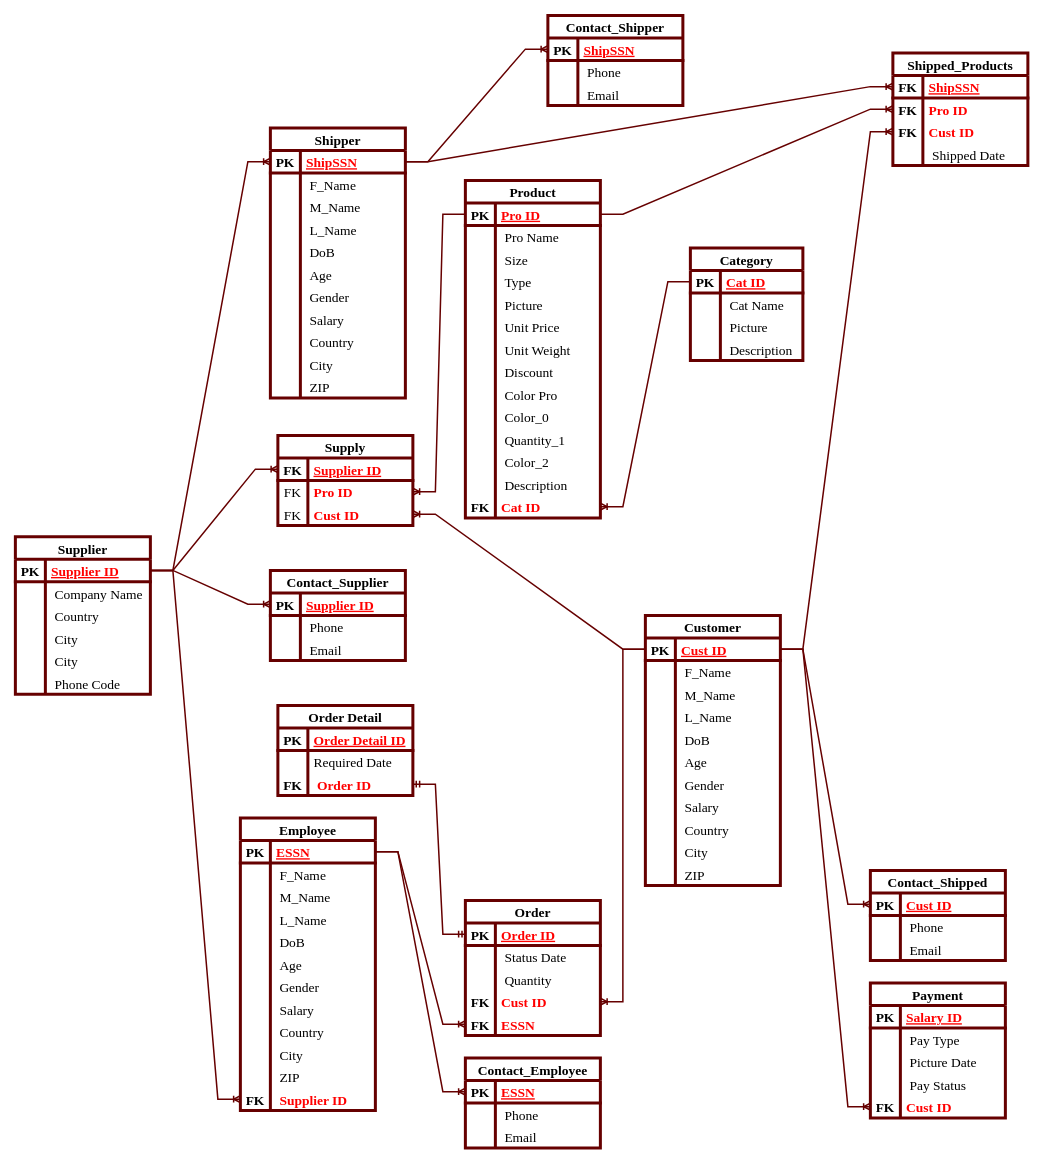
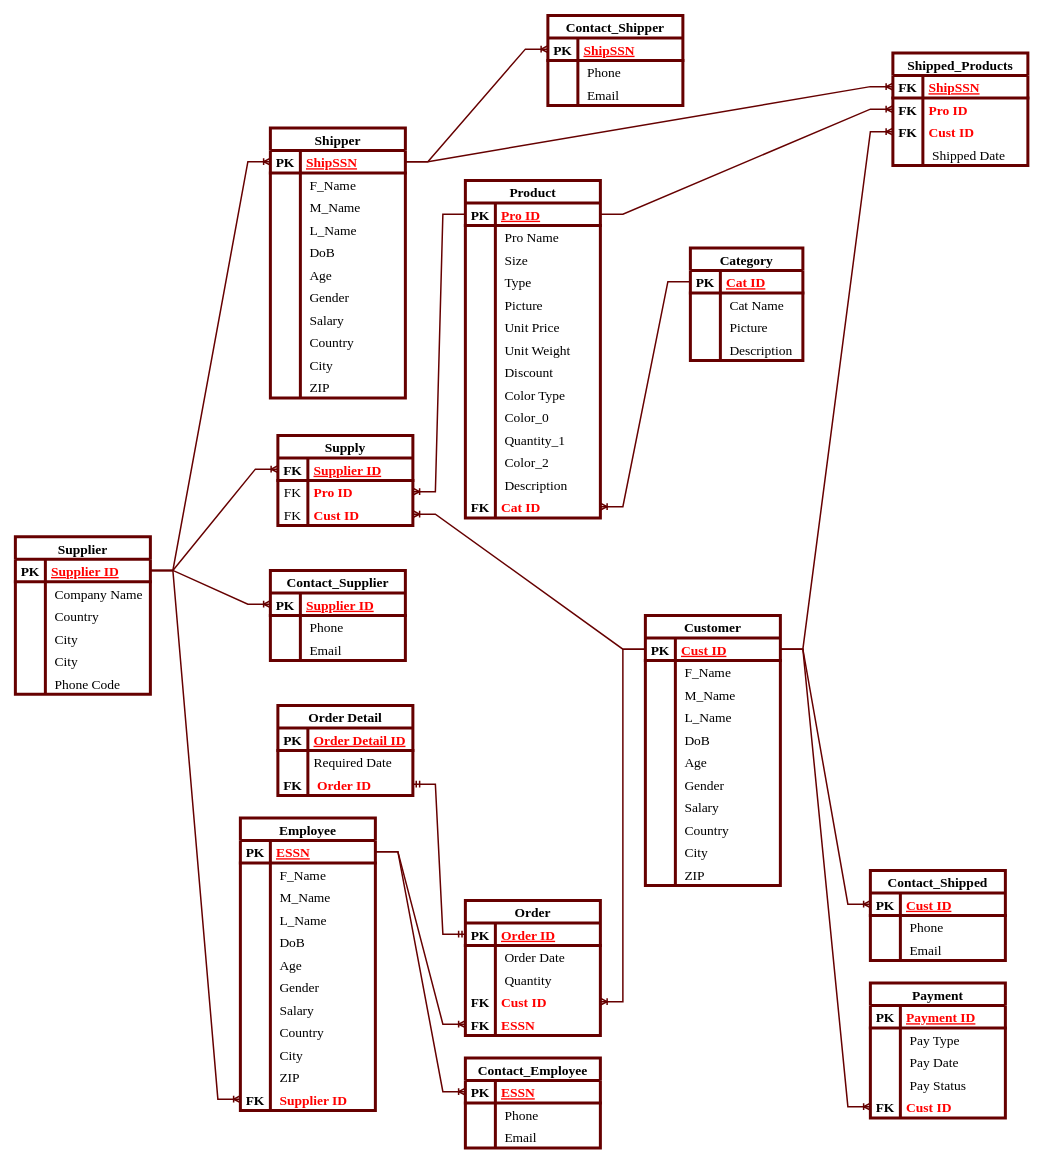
(532, 395) -> (535, 395)
(541, 958) -> (537, 958)
(937, 1018) -> (942, 1018)
(948, 1063) -> (934, 1063)
